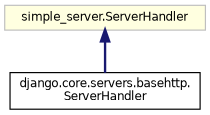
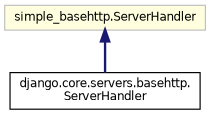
(105, 18) -> (105, 18)
